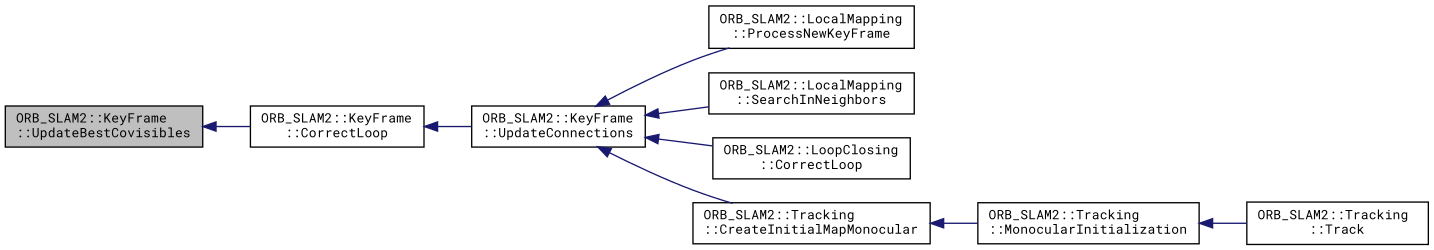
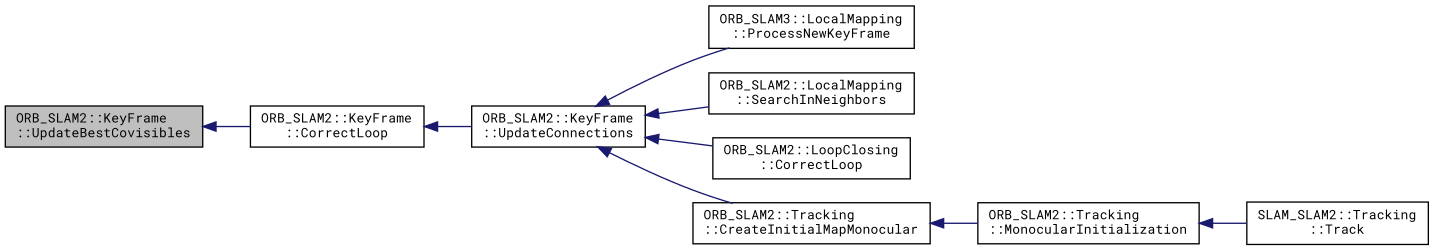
(812, 27) -> (812, 27)
(1338, 223) -> (1338, 223)
